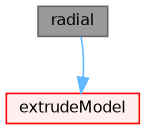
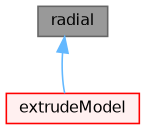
(83, 57) -> (62, 73)
